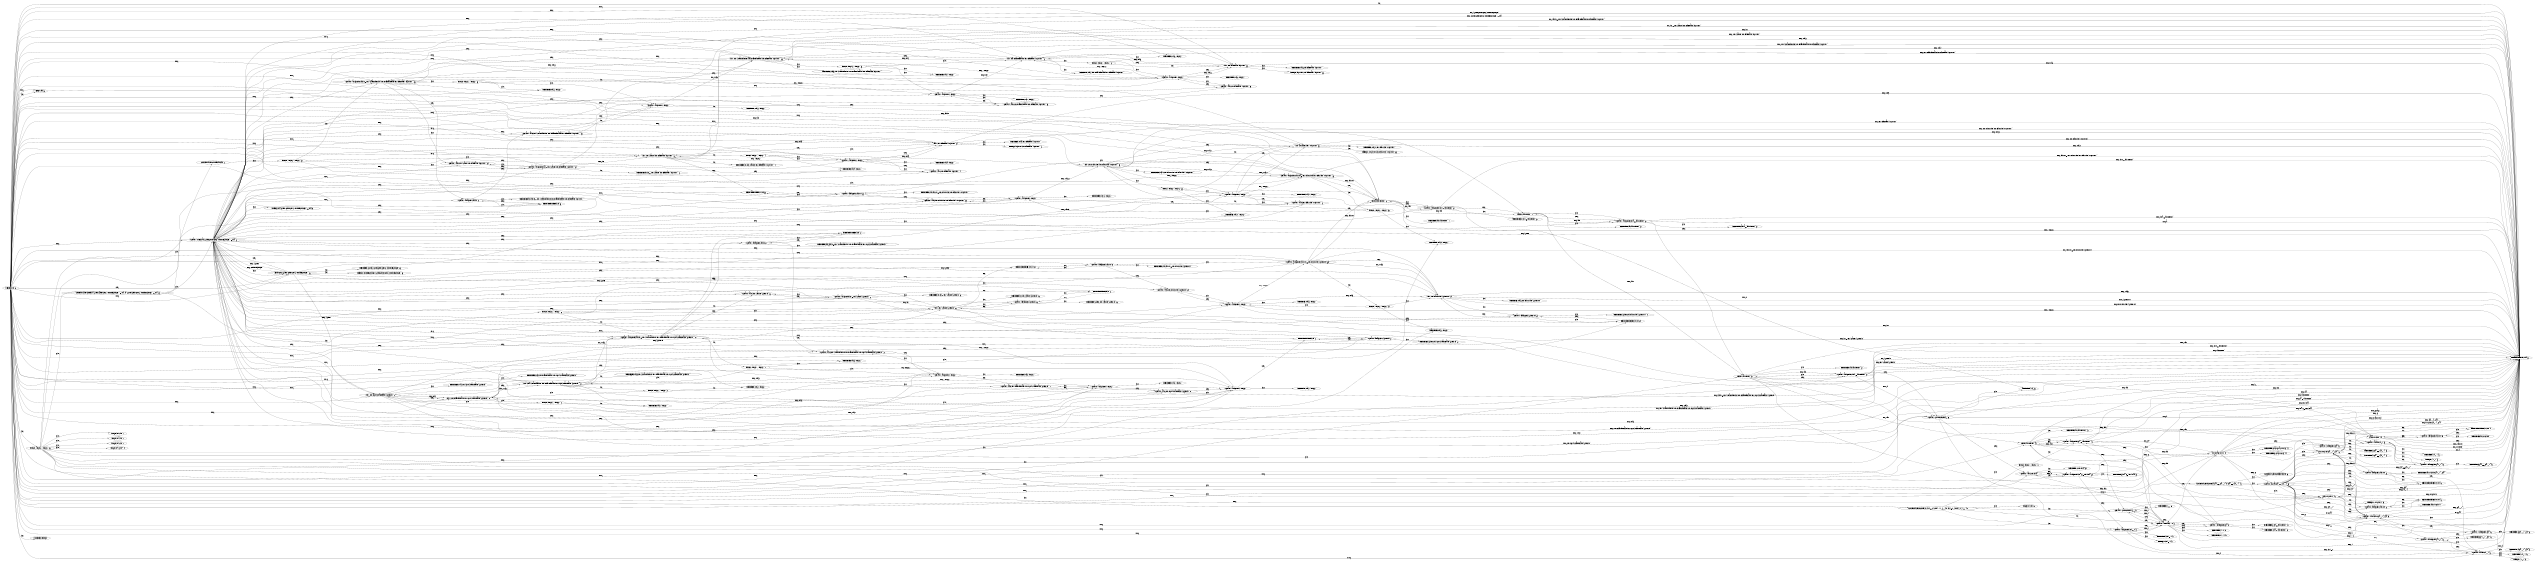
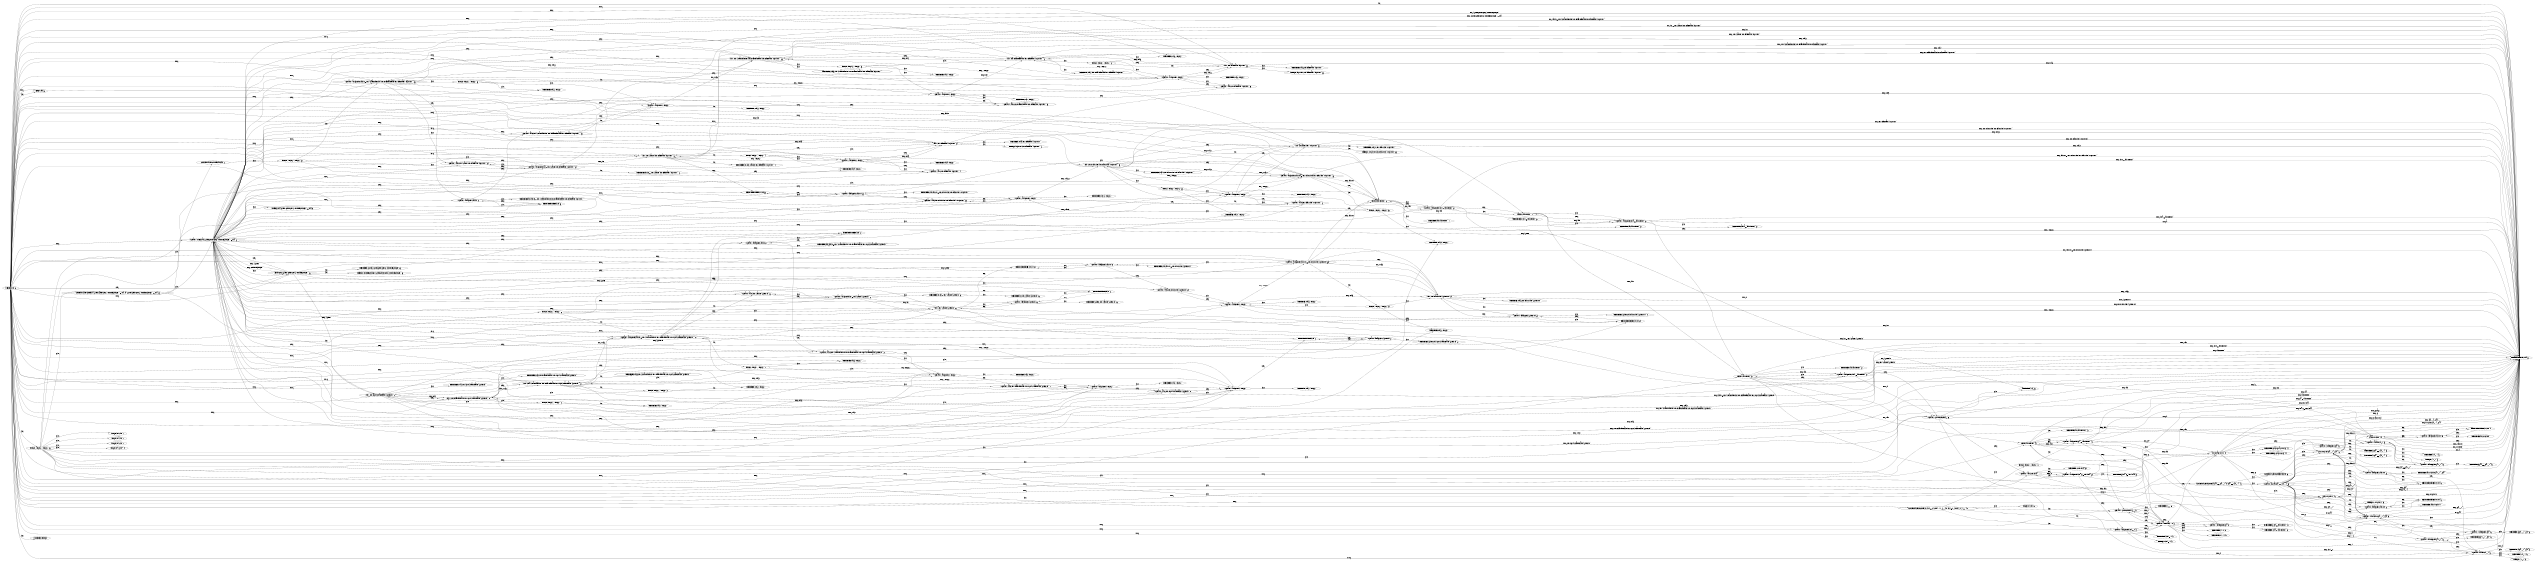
(981, 301) -> (986, 296)
